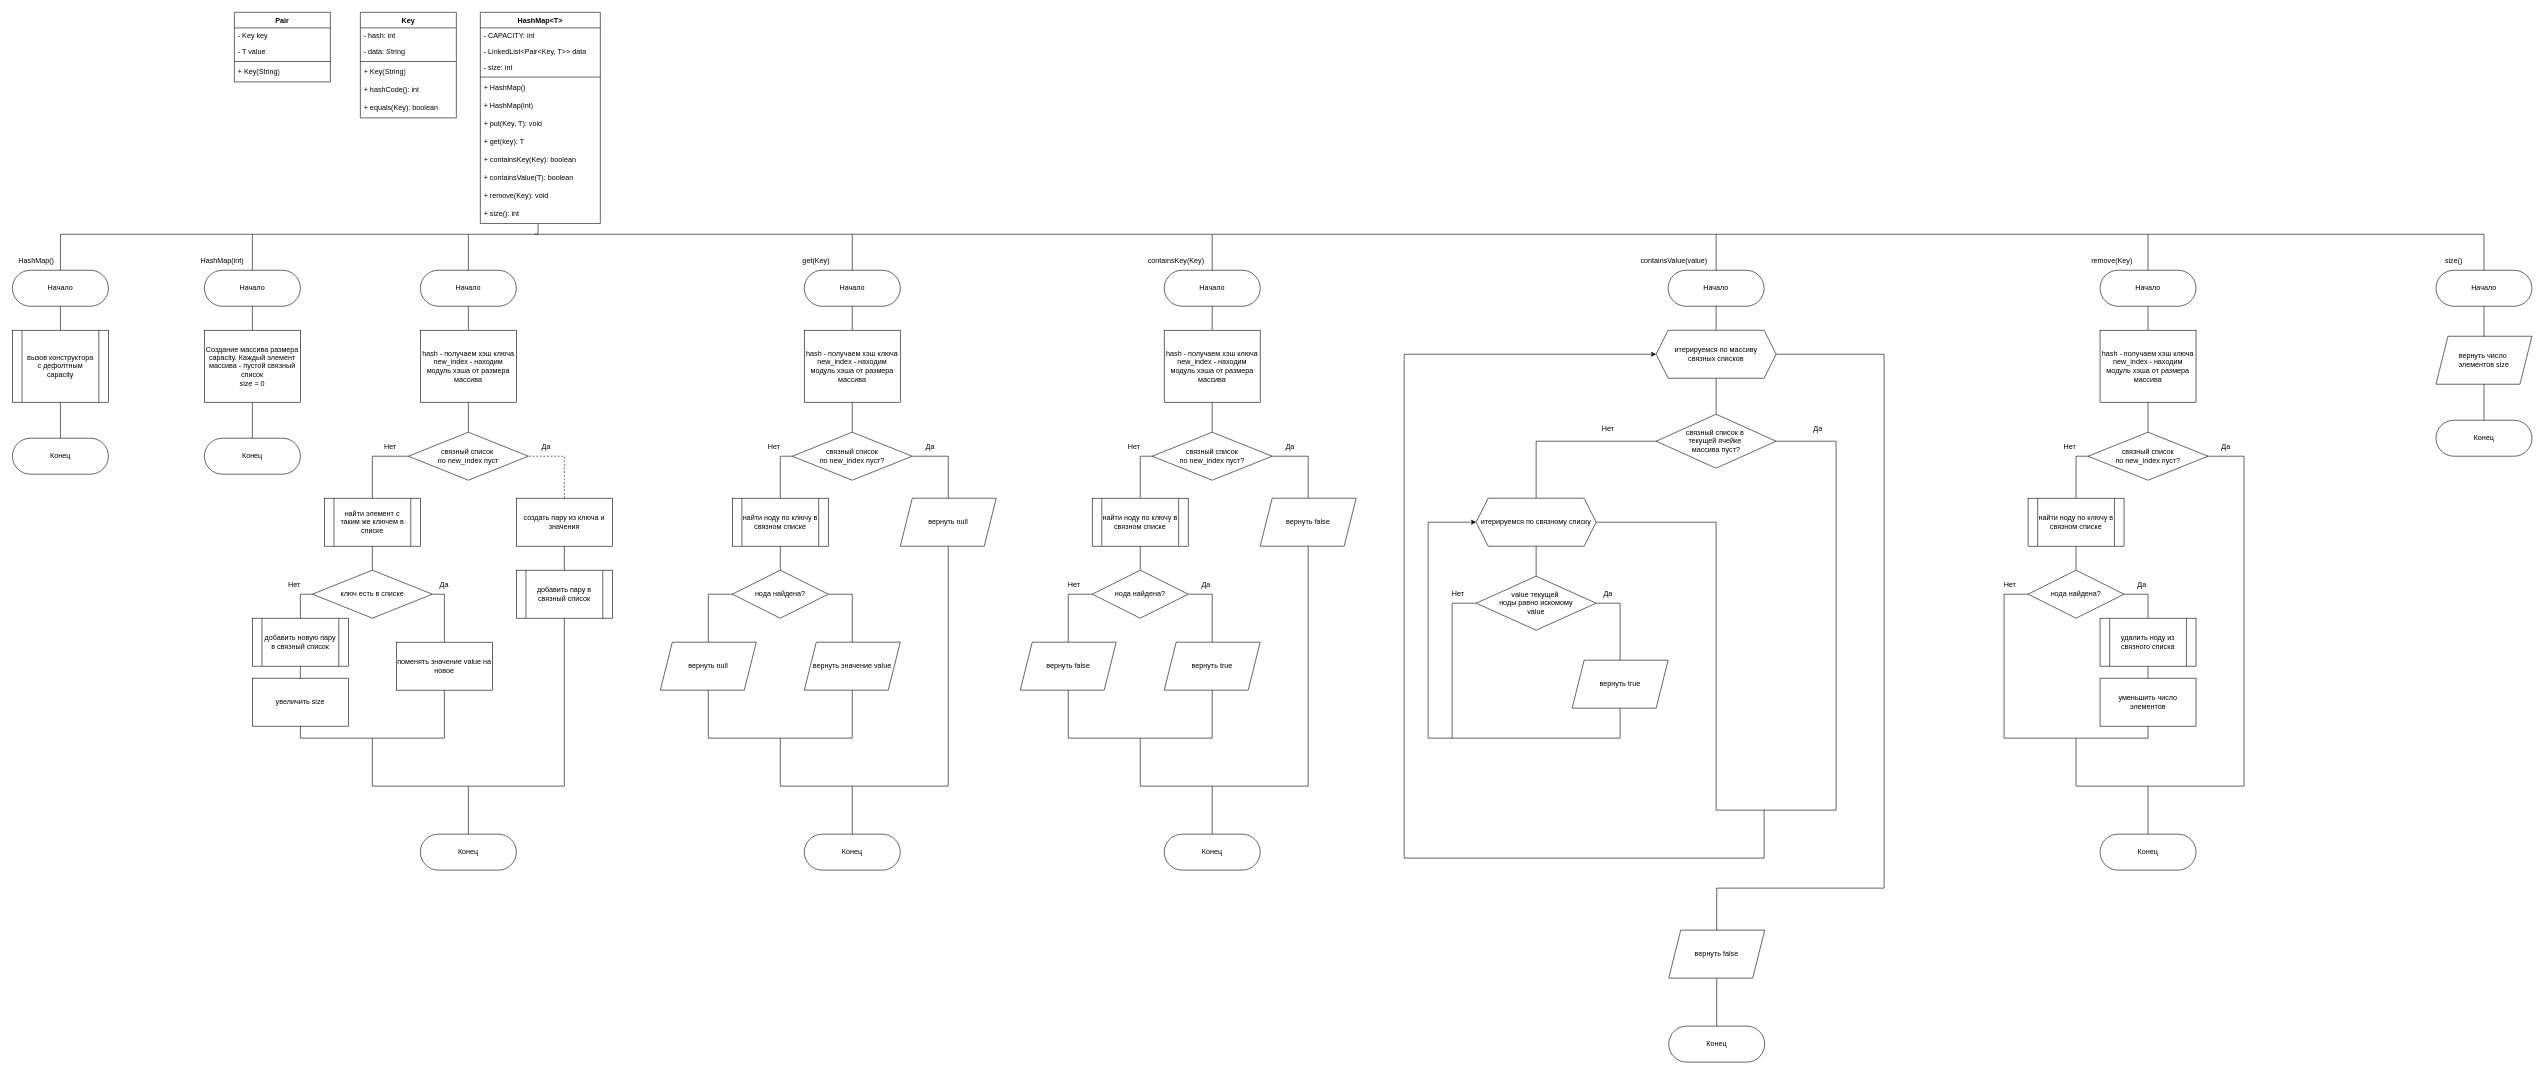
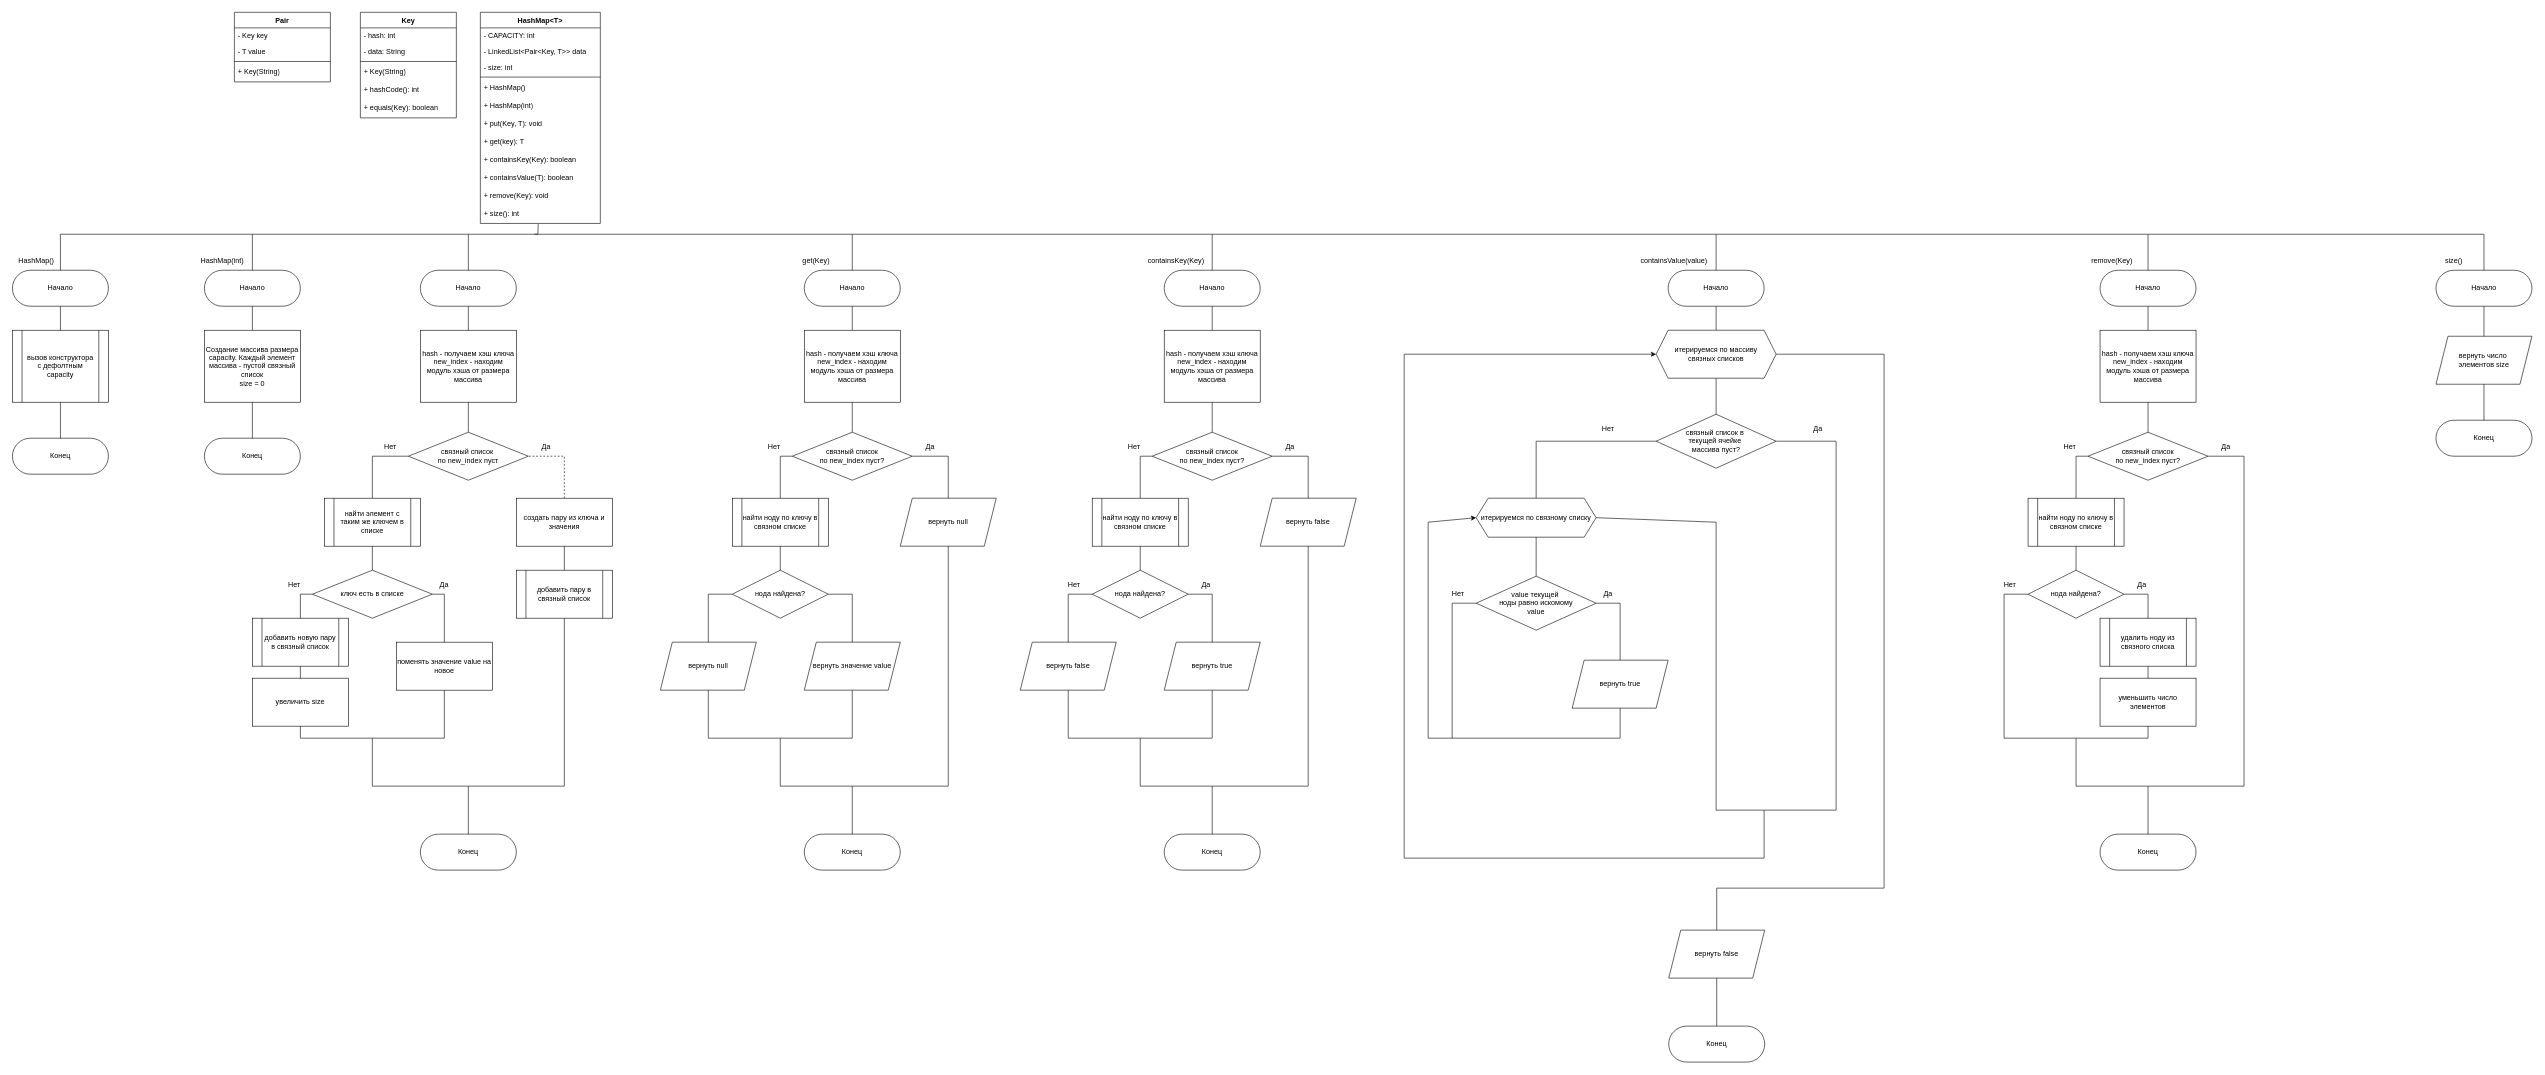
(1536, 522) -> (1536, 518)
